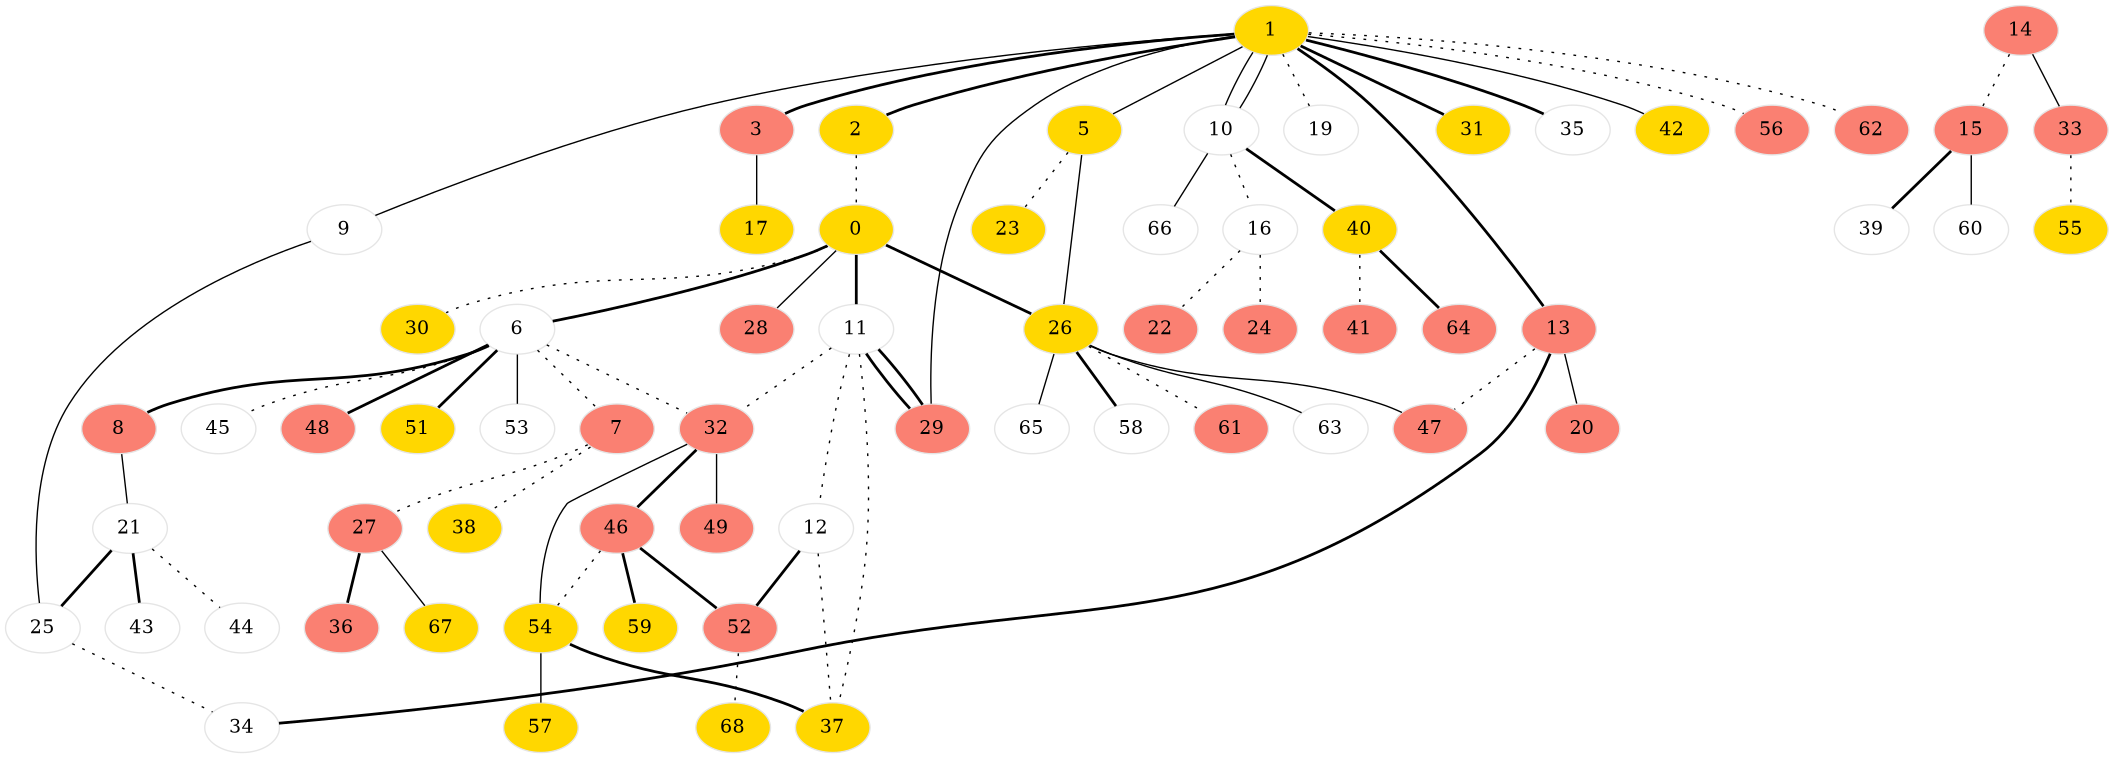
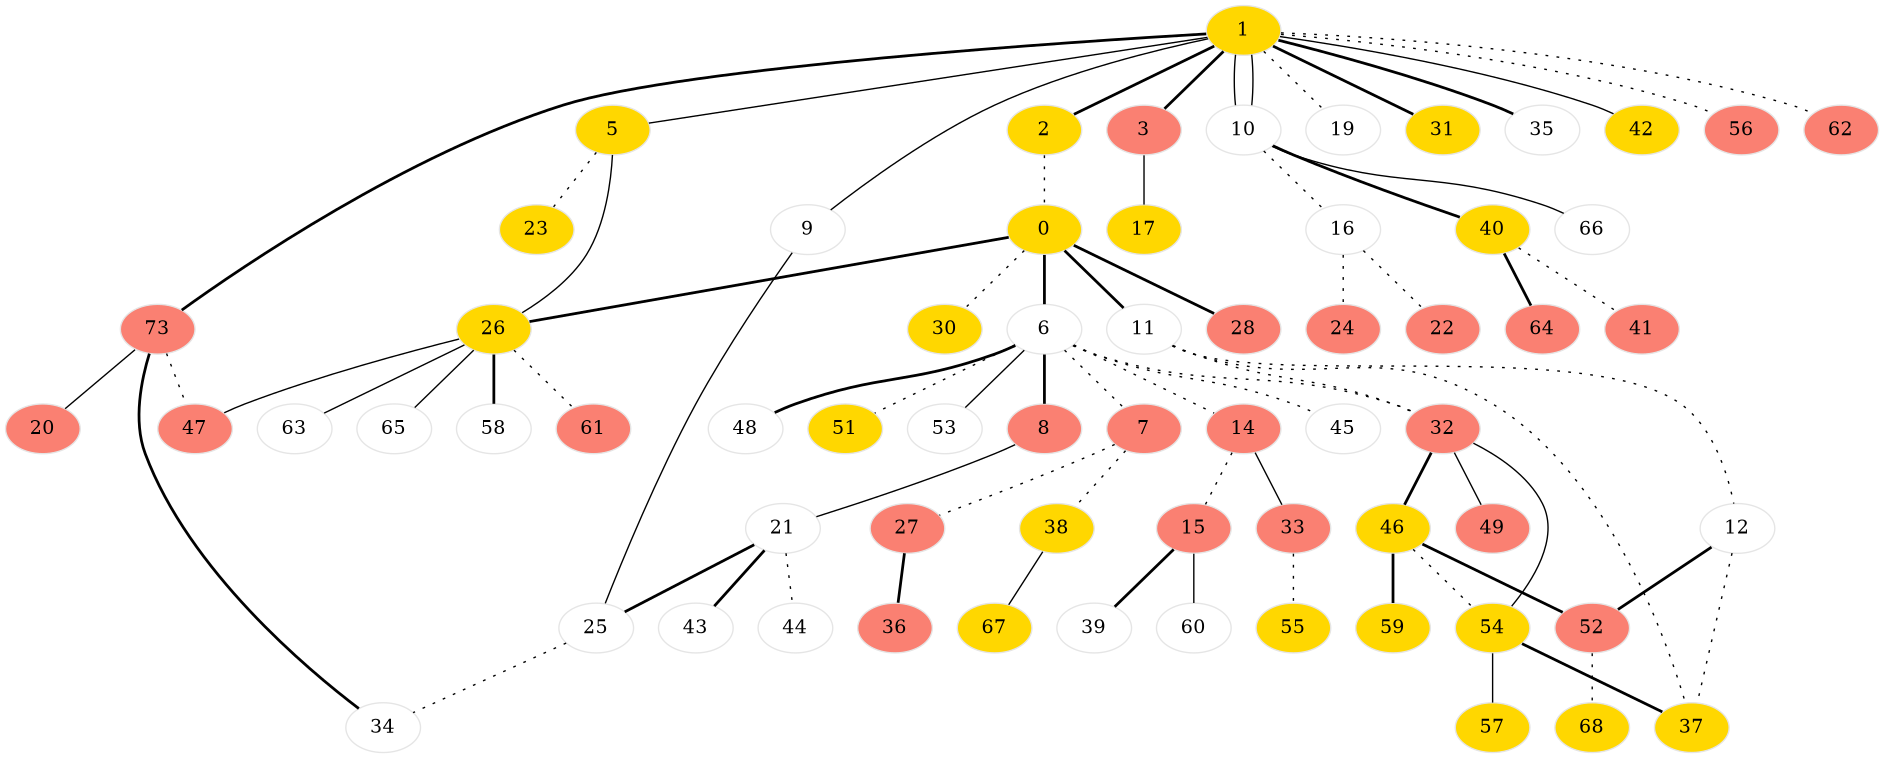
(807, 279) -> (1144, 279)
(1559, 329) -> (158, 329)
(468, 379) -> (945, 379)
none -> (1144, 379)
(318, 429) -> (746, 429)
(932, 429) -> none
(617, 528) -> (1393, 528)
(403, 578) -> (1026, 578)
